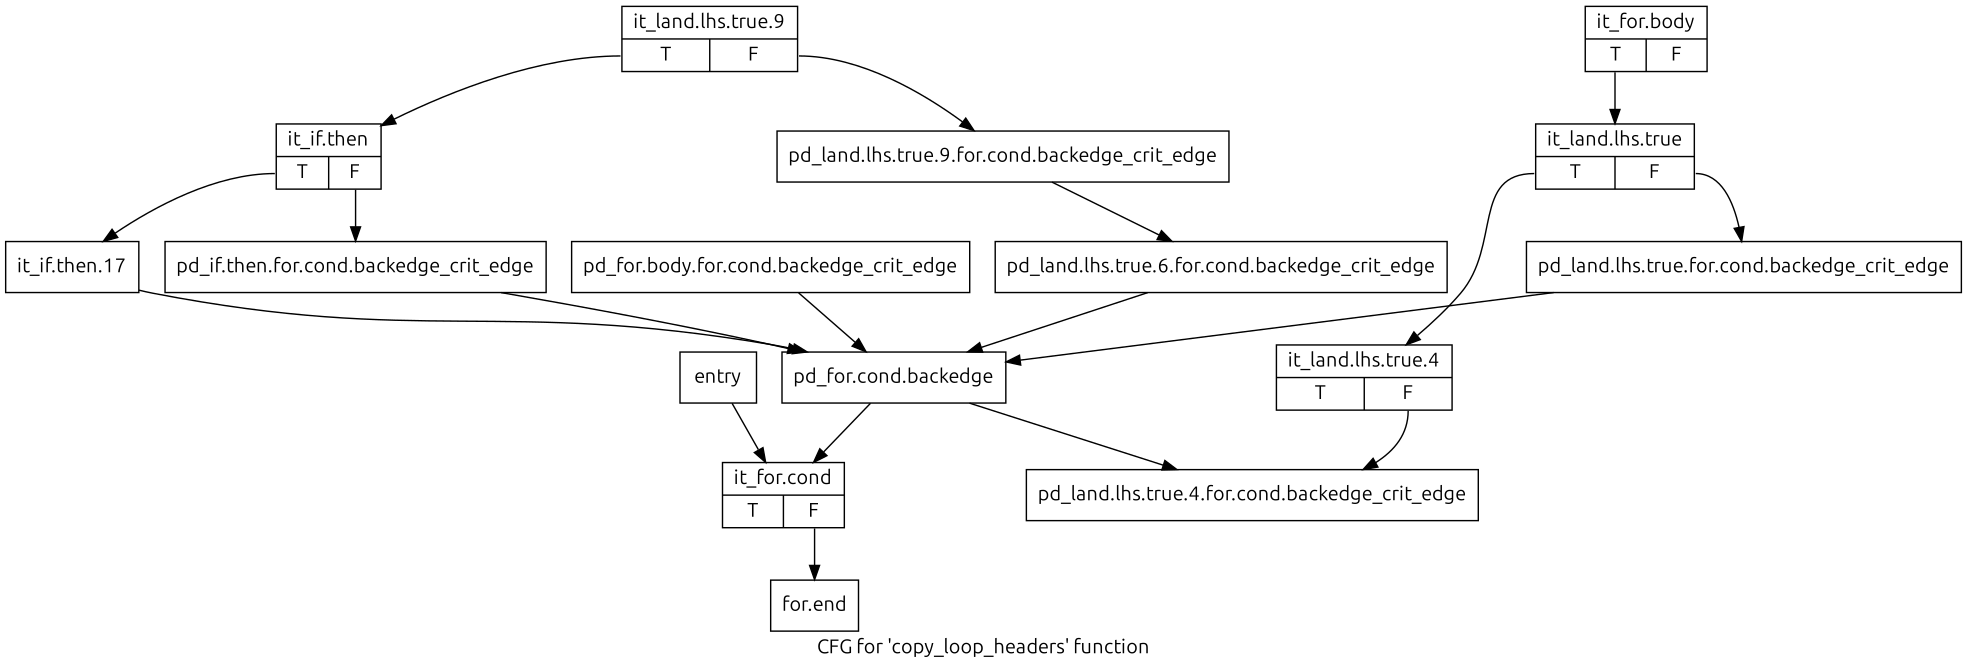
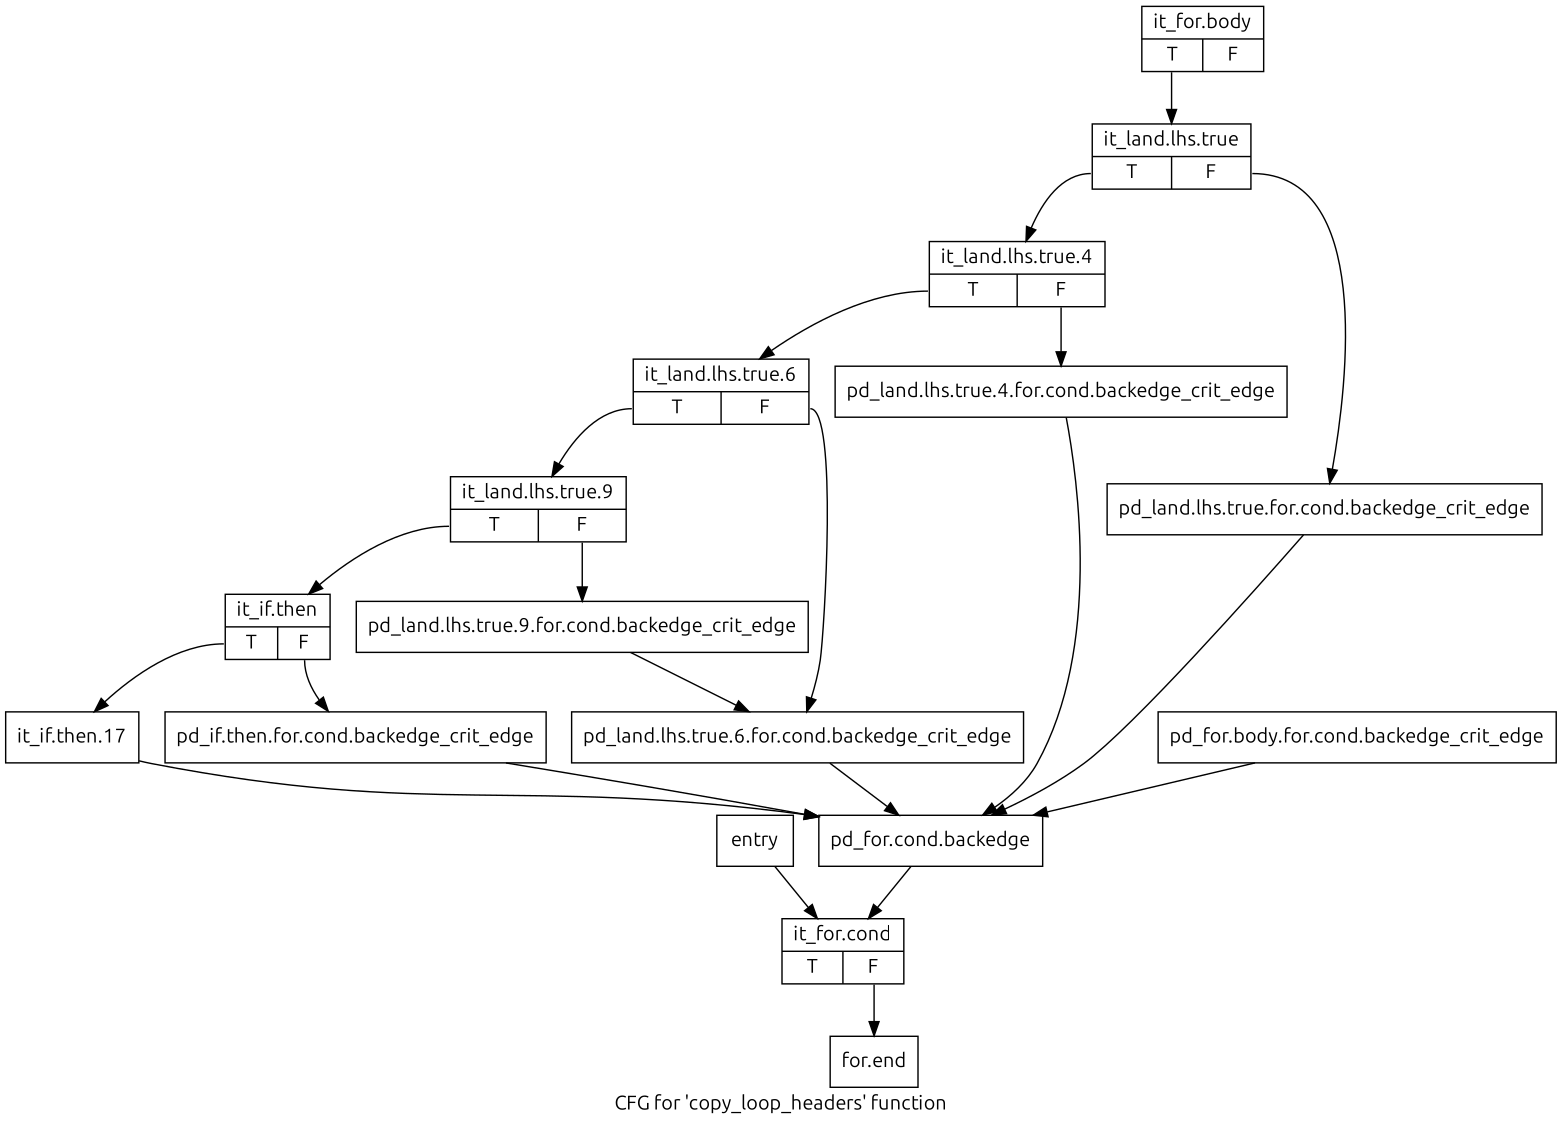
none -> (721, 392)
(1066, 434) -> (1077, 624)
